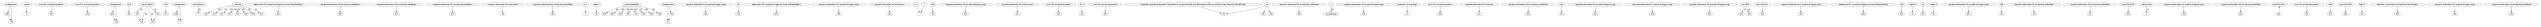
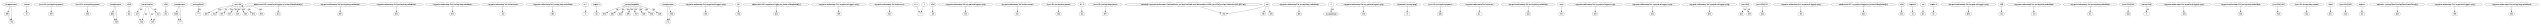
(250, 8) -> (253, 7)
(2279, 10) -> (2278, 9)
